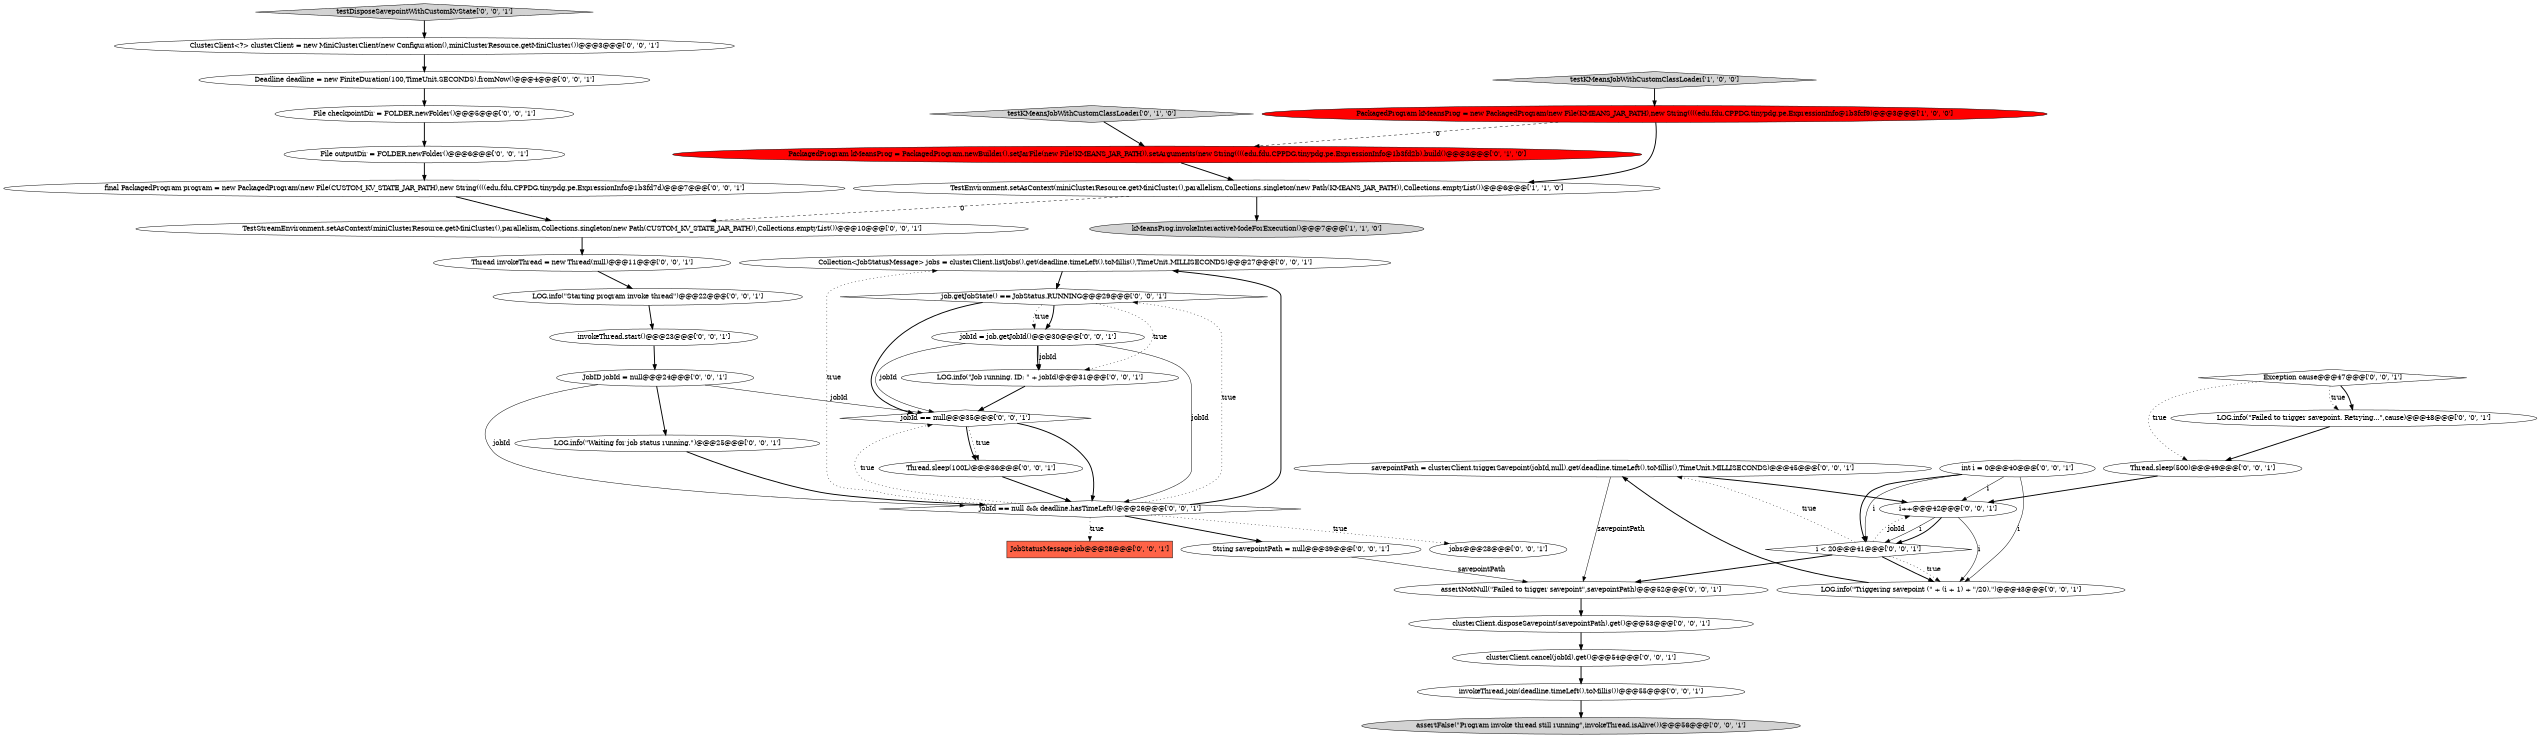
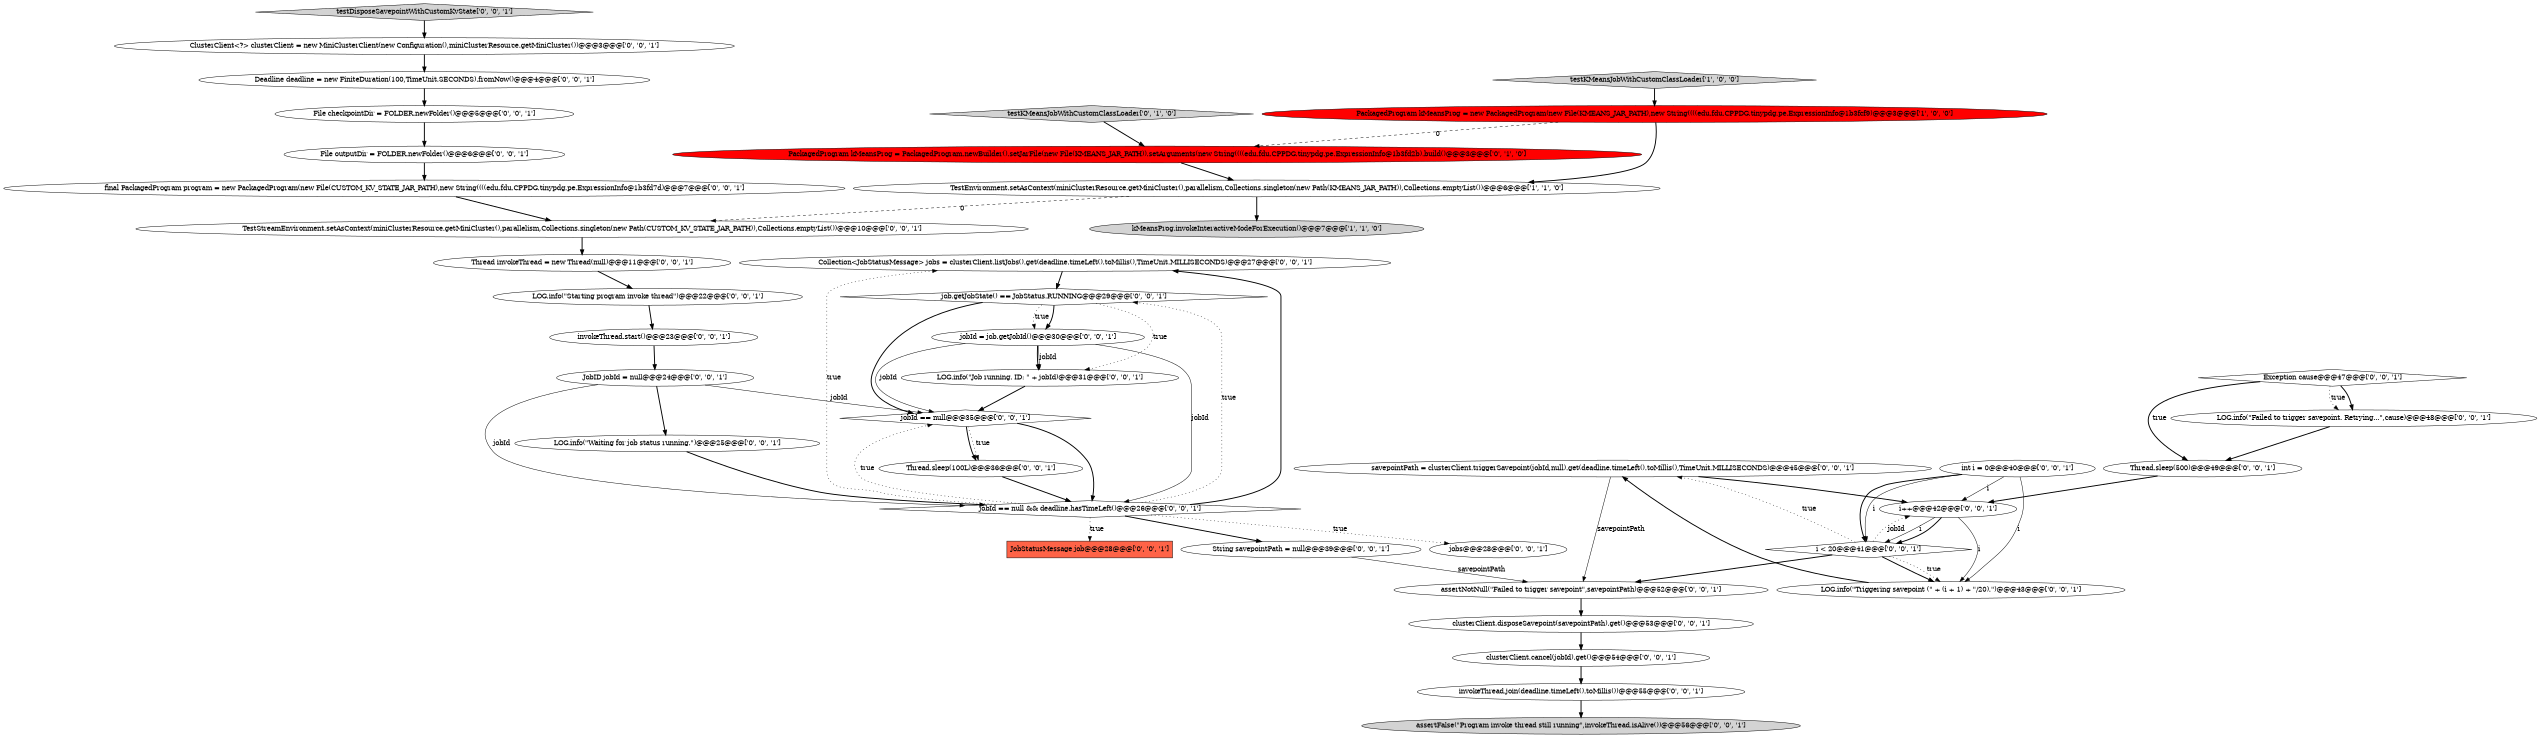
(2173, 398) -> (2173, 398)
